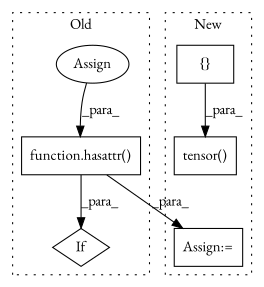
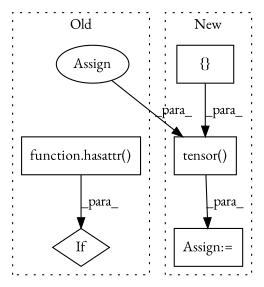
(82, 104) -> (143, 105)
(140, 199) -> (207, 196)
